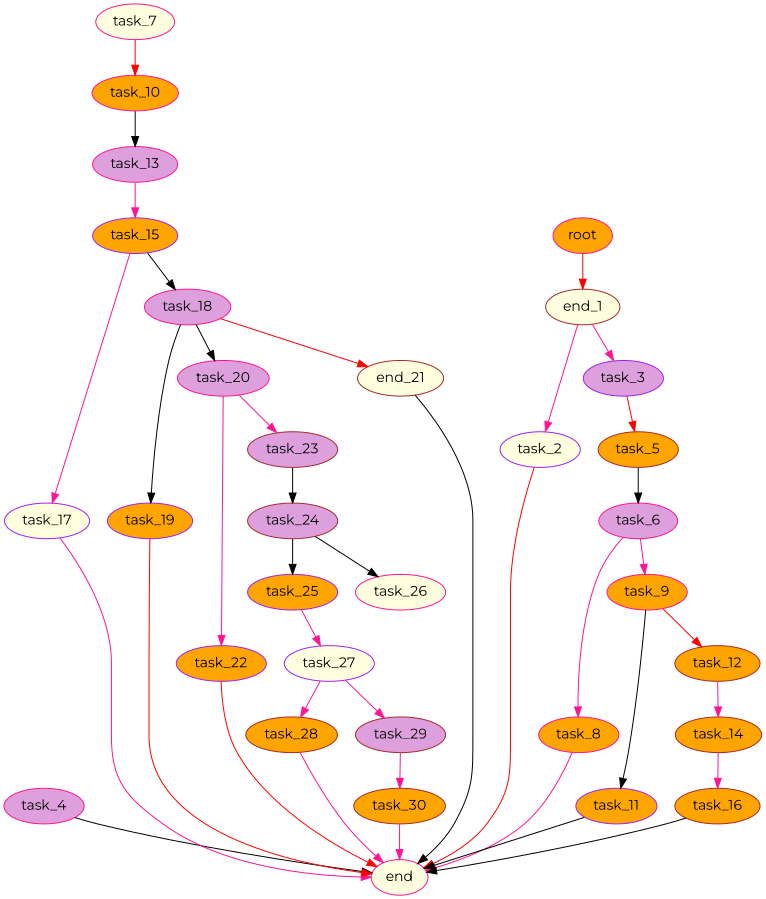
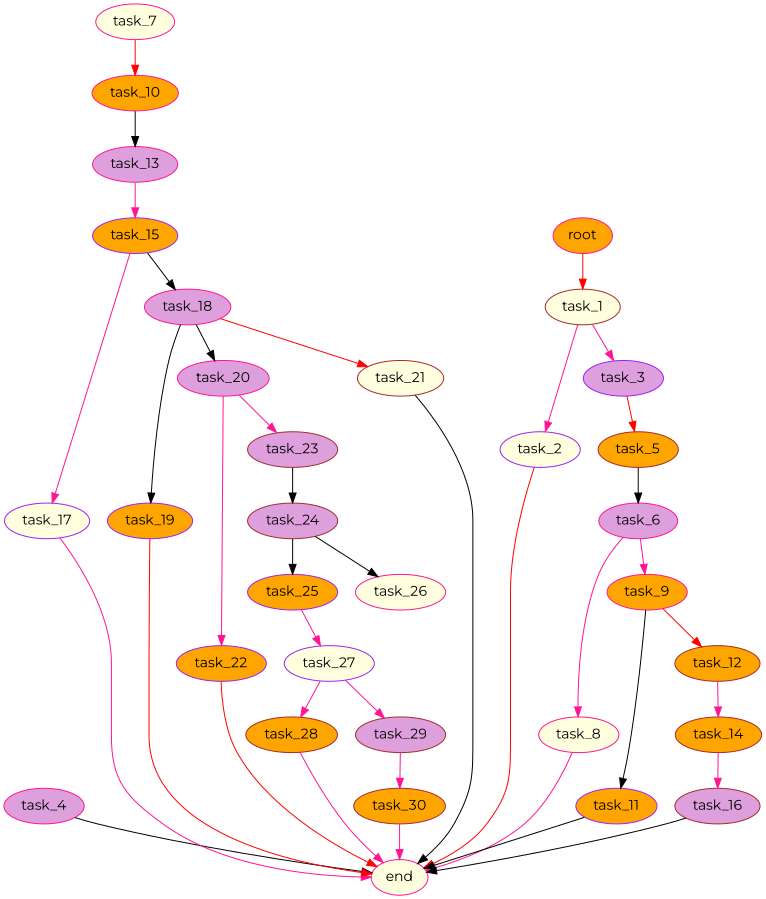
(583, 307) -> (583, 307)
(401, 378) -> (401, 378)
(579, 735) -> (579, 735)
(717, 806) -> (717, 806)
